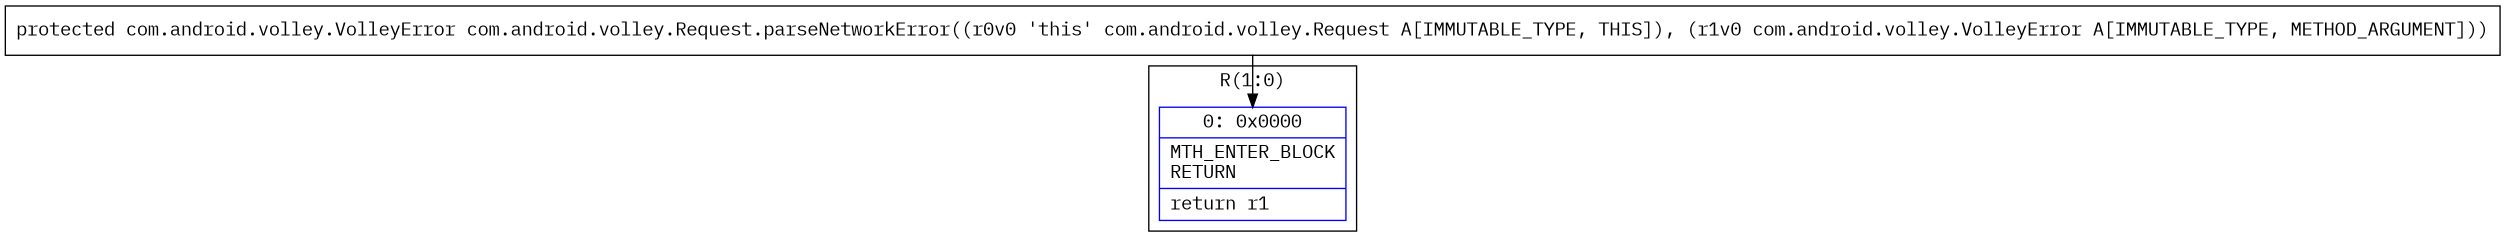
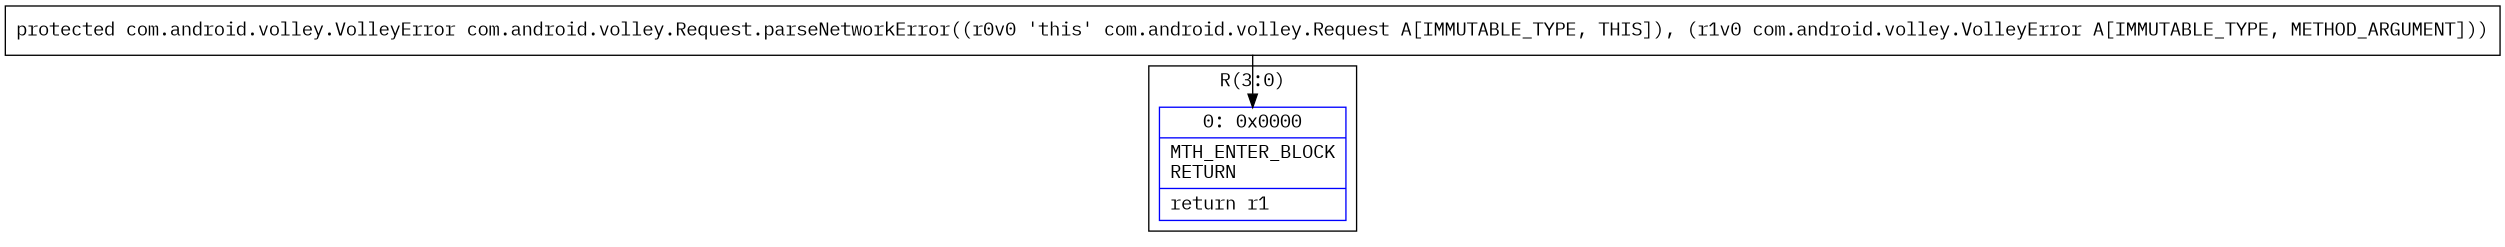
(1253, 81) -> (1253, 81)
